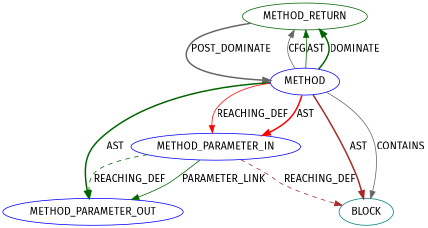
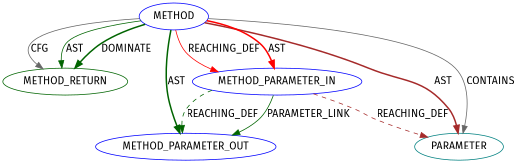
(187, 59) -> none
(366, 212) -> (459, 147)
